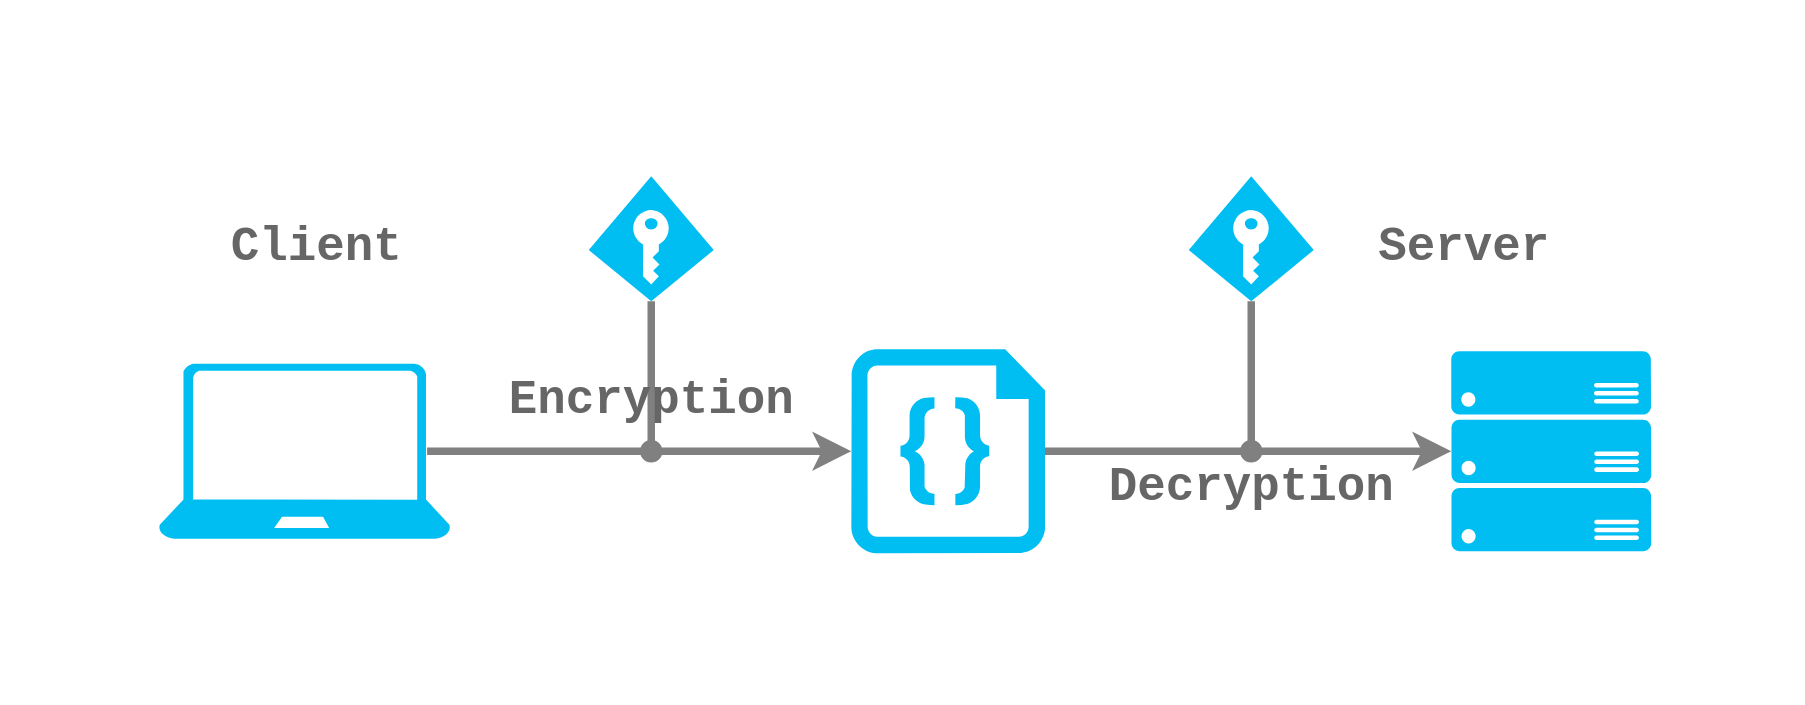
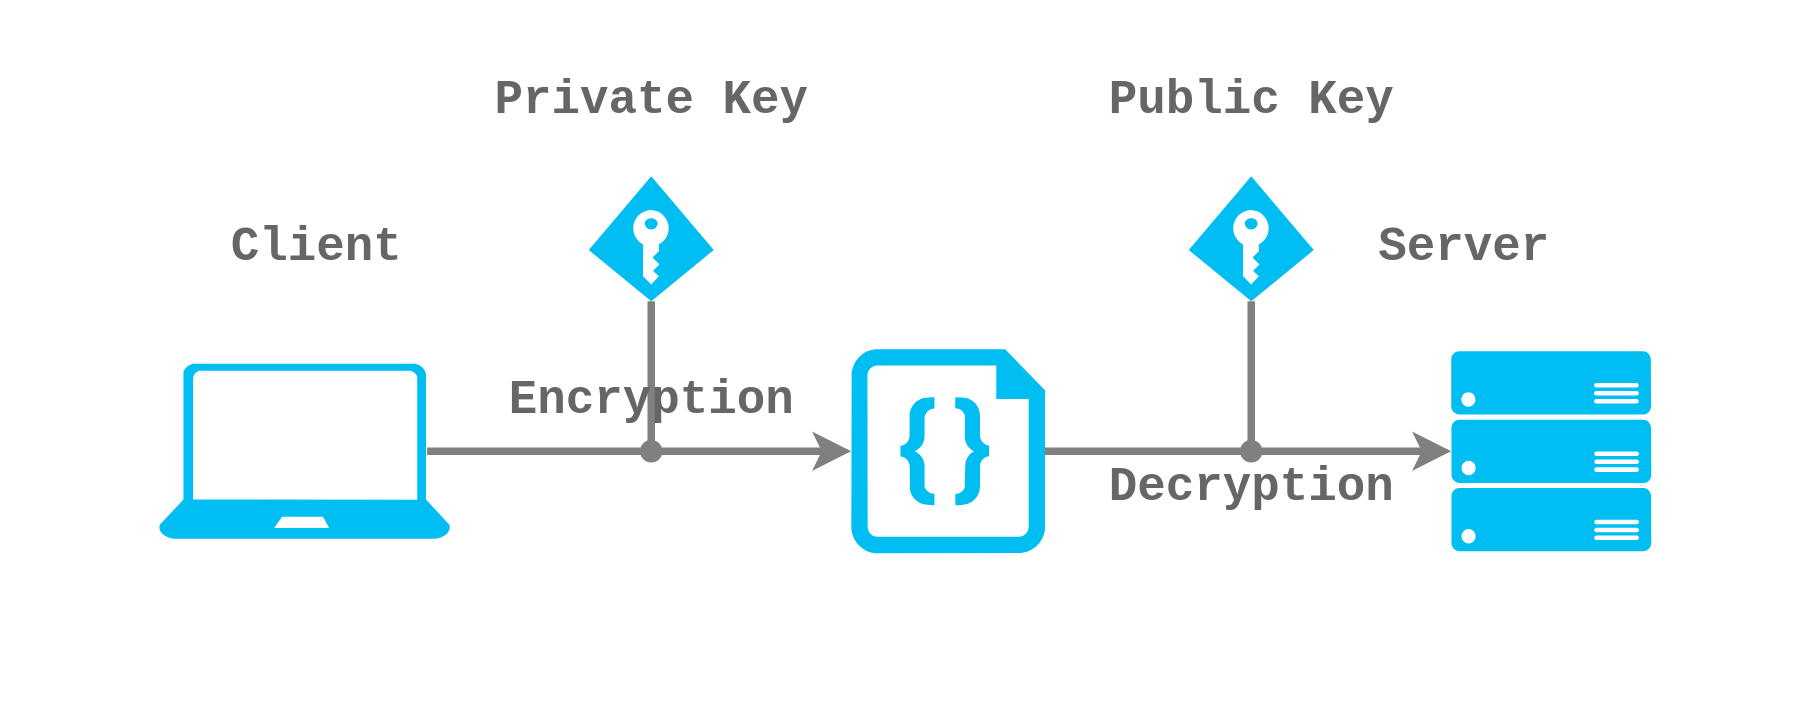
none -> (651, 101)
none -> (1251, 101)
